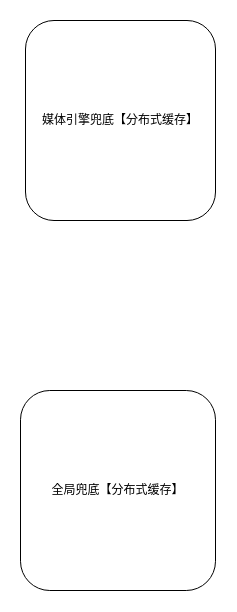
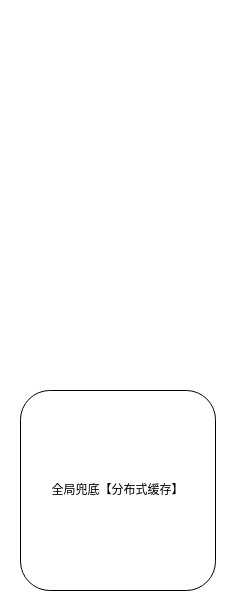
(121, 121) -> none
